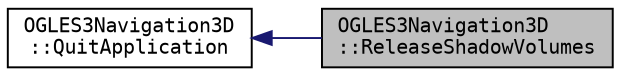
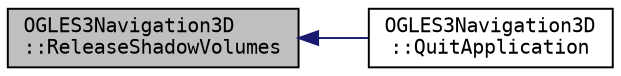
(297, 38) -> (343, 38)
